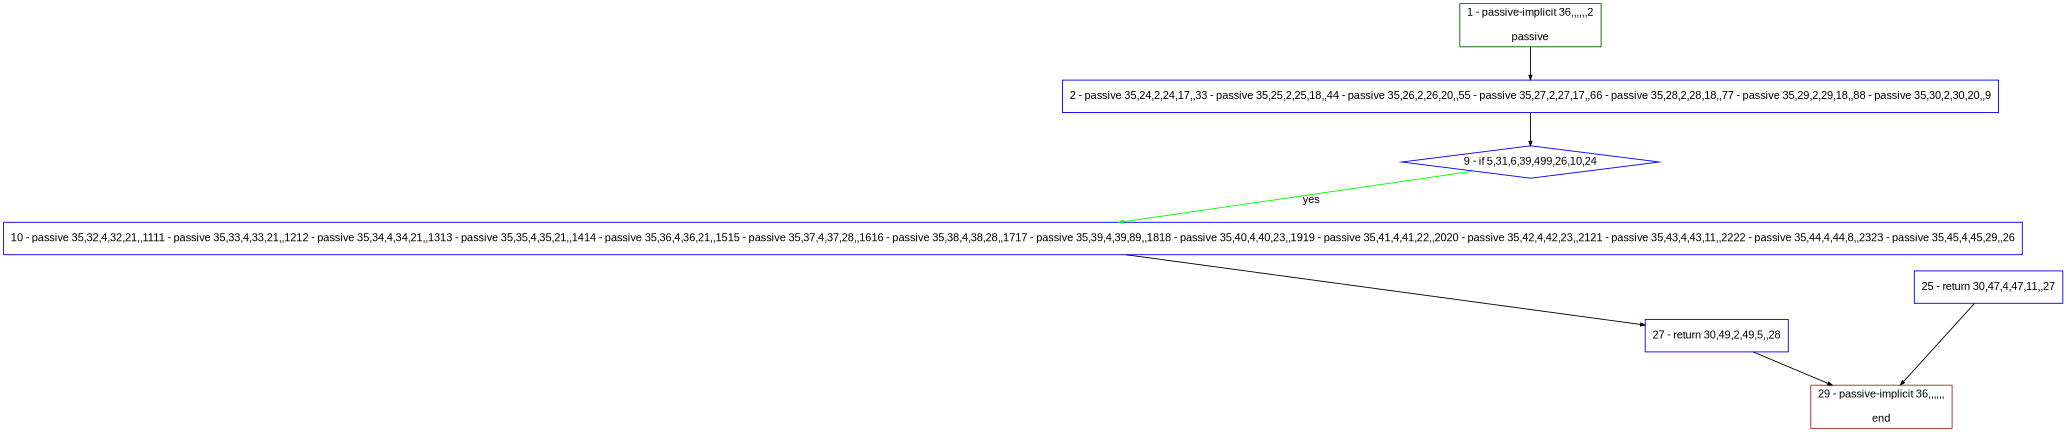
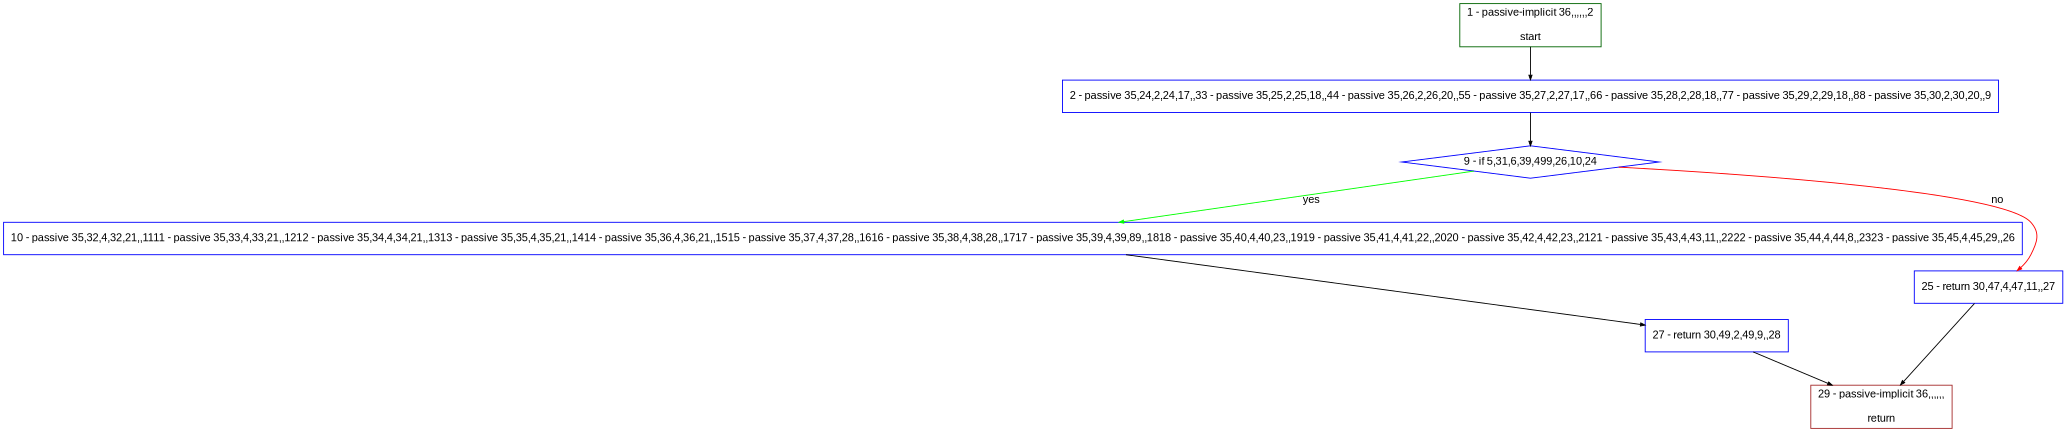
(1530, 25) -> (1530, 25)
none -> (1853, 185)
(1717, 336) -> (1717, 336)
(1881, 407) -> (1881, 407)
